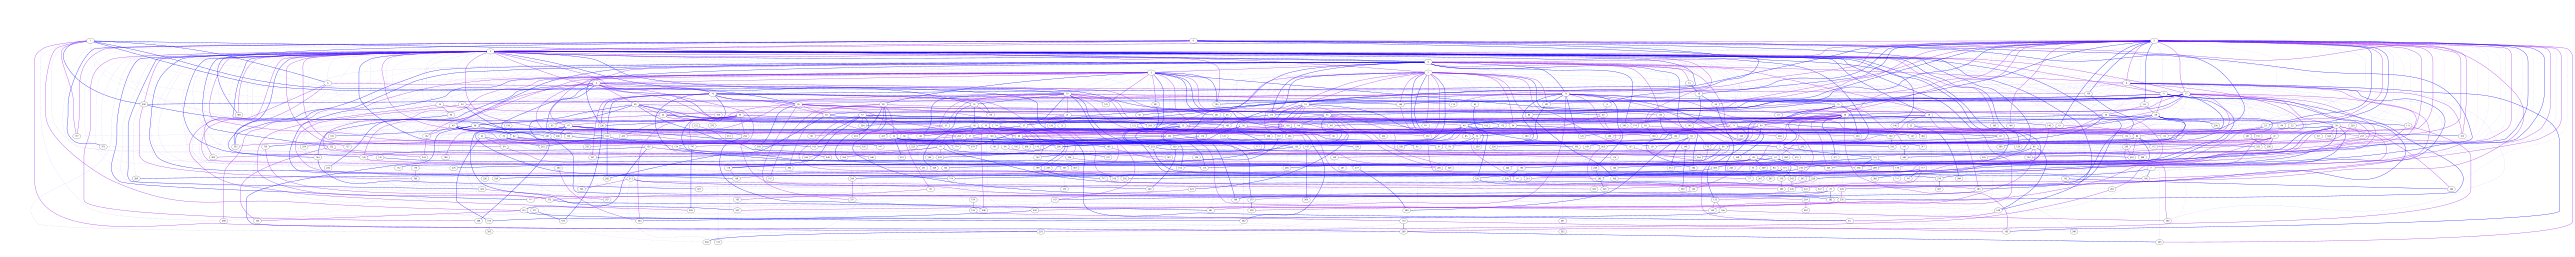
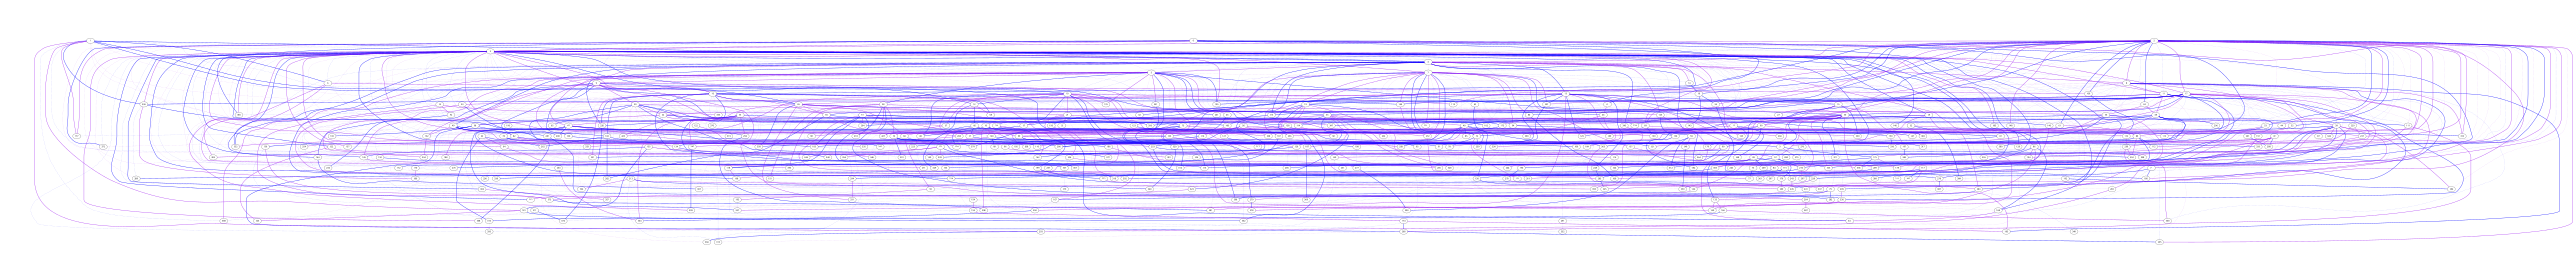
(1028, 138) -> (1194, 132)
(1623, 149) -> (1623, 149)
